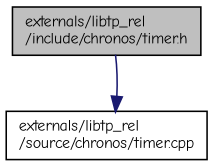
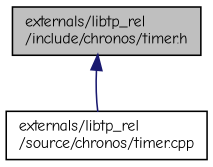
(117, 76) -> (96, 91)
